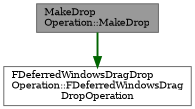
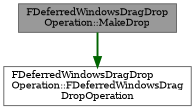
(98, 18) -> (98, 18)
